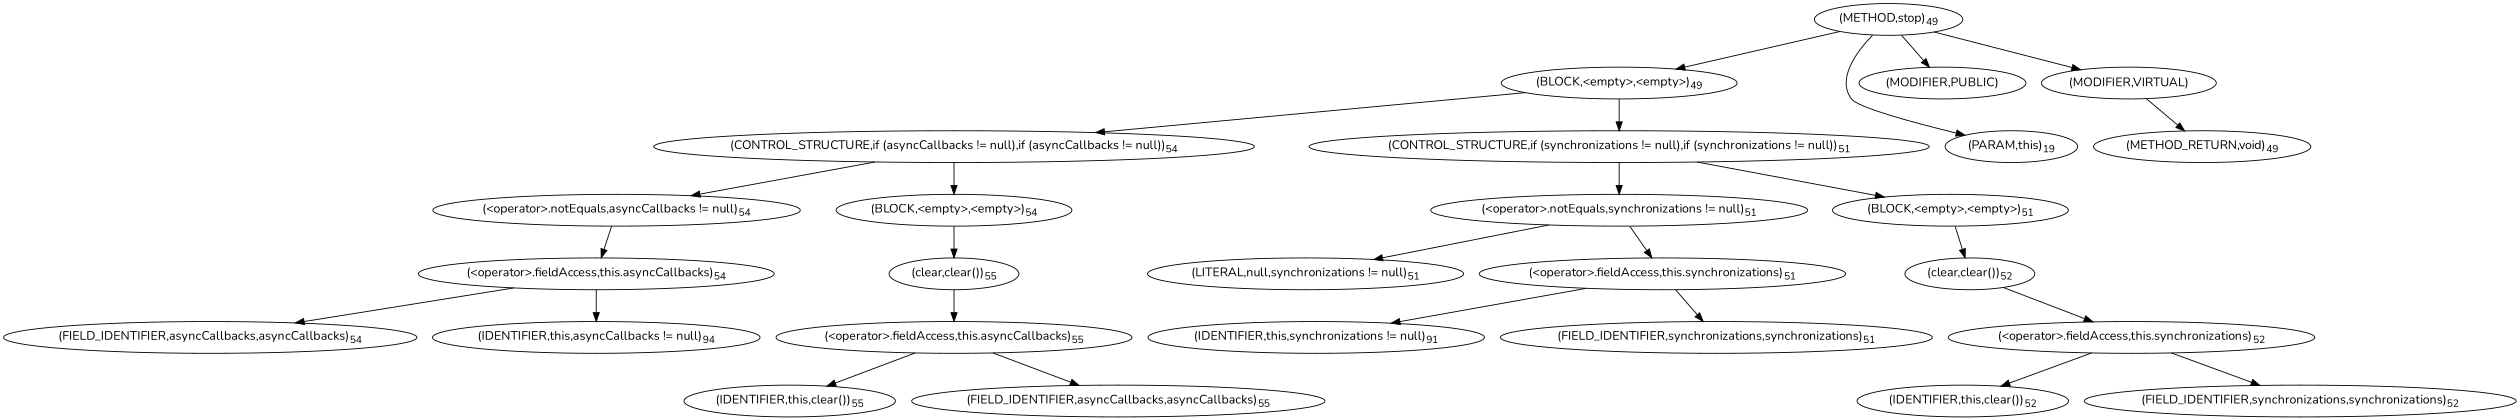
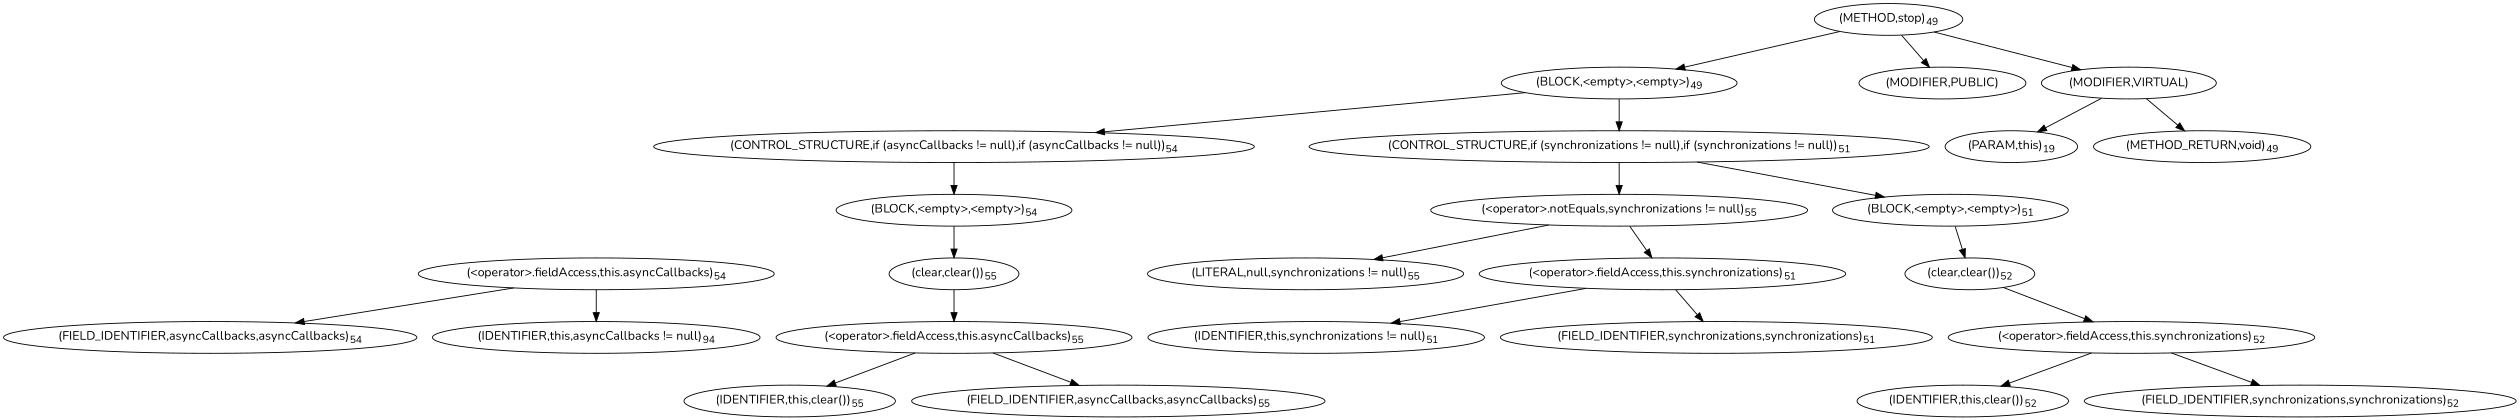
(1868, 108) -> (2074, 113)
(1751, 209) -> (1751, 209)
(617, 210) -> none
(1414, 273) -> (1414, 273)
(1432, 336) -> (1432, 336)
